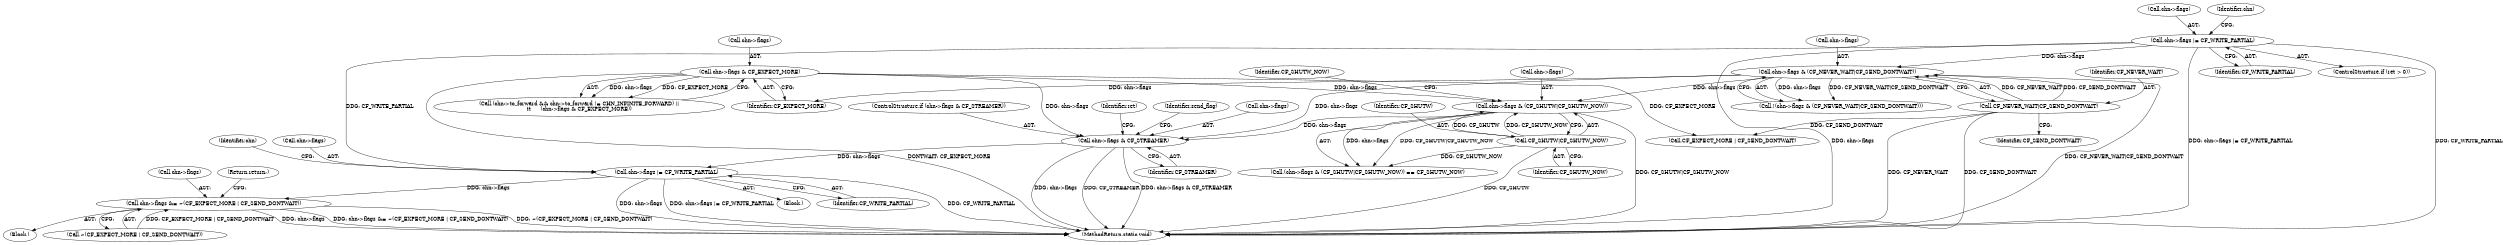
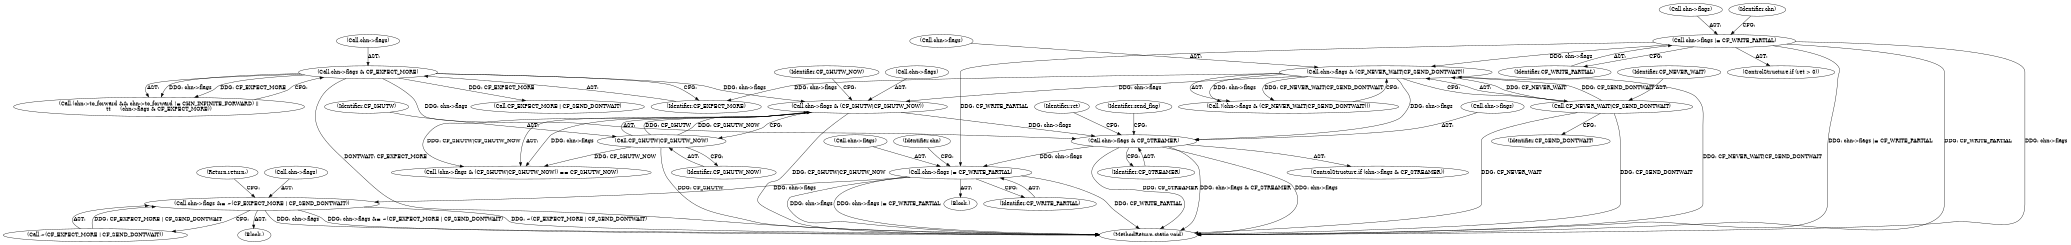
(1876, 118) -> none
(1018, 127) -> (1267, 152)
